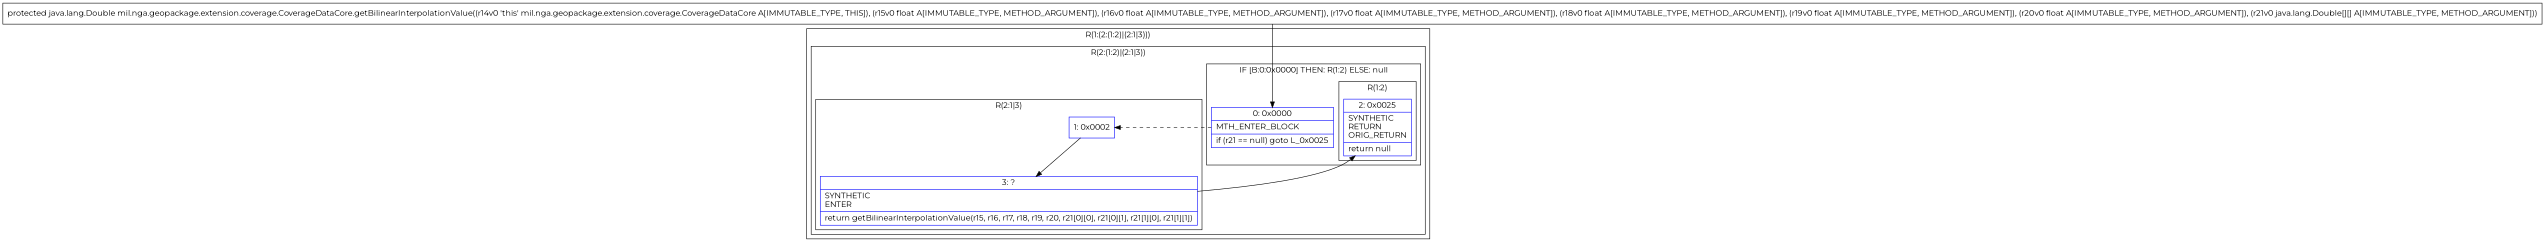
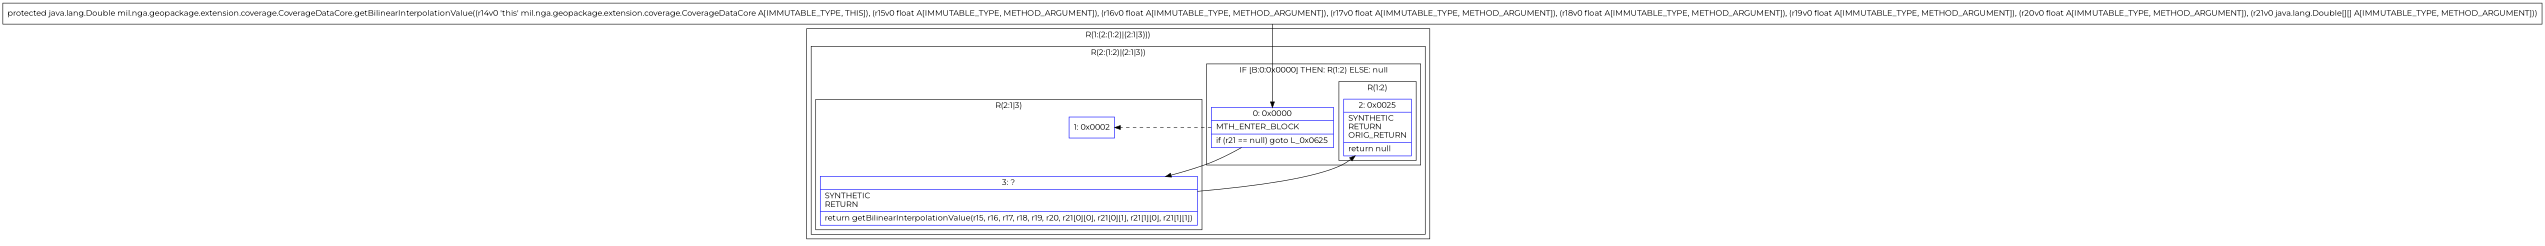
(1272, 141) -> (1272, 141)
(1061, 155) -> (1214, 161)
(838, 204) -> (842, 204)
